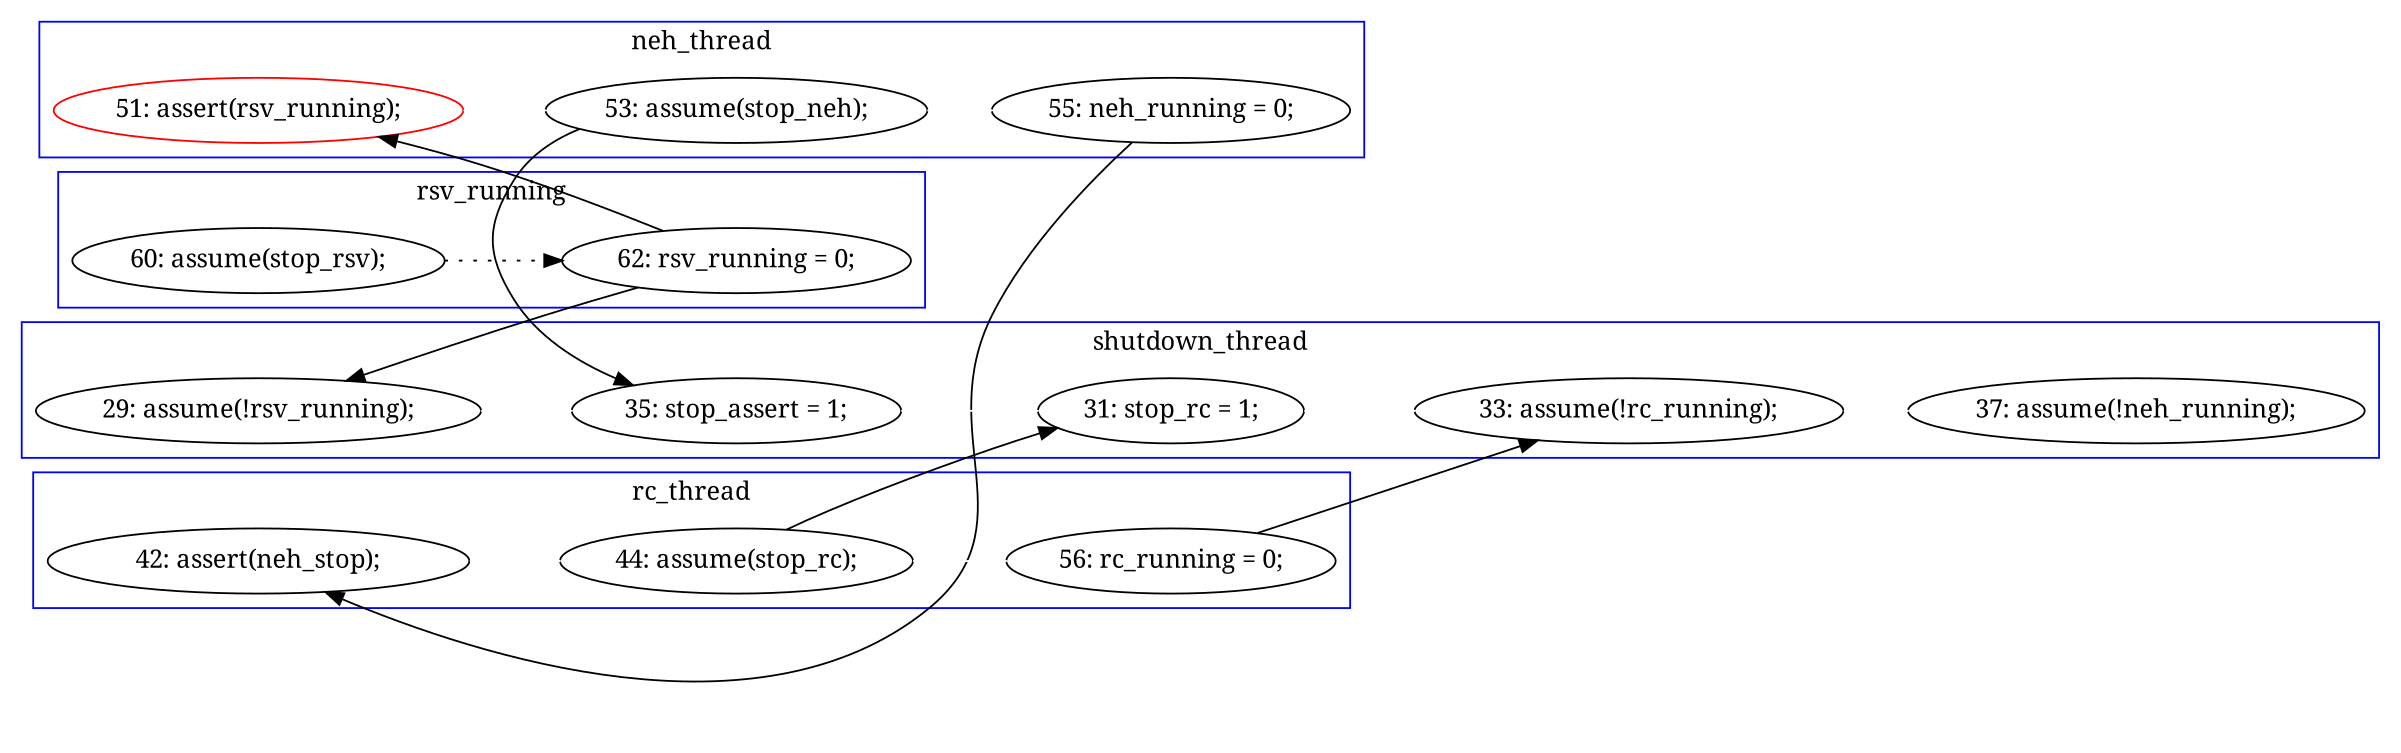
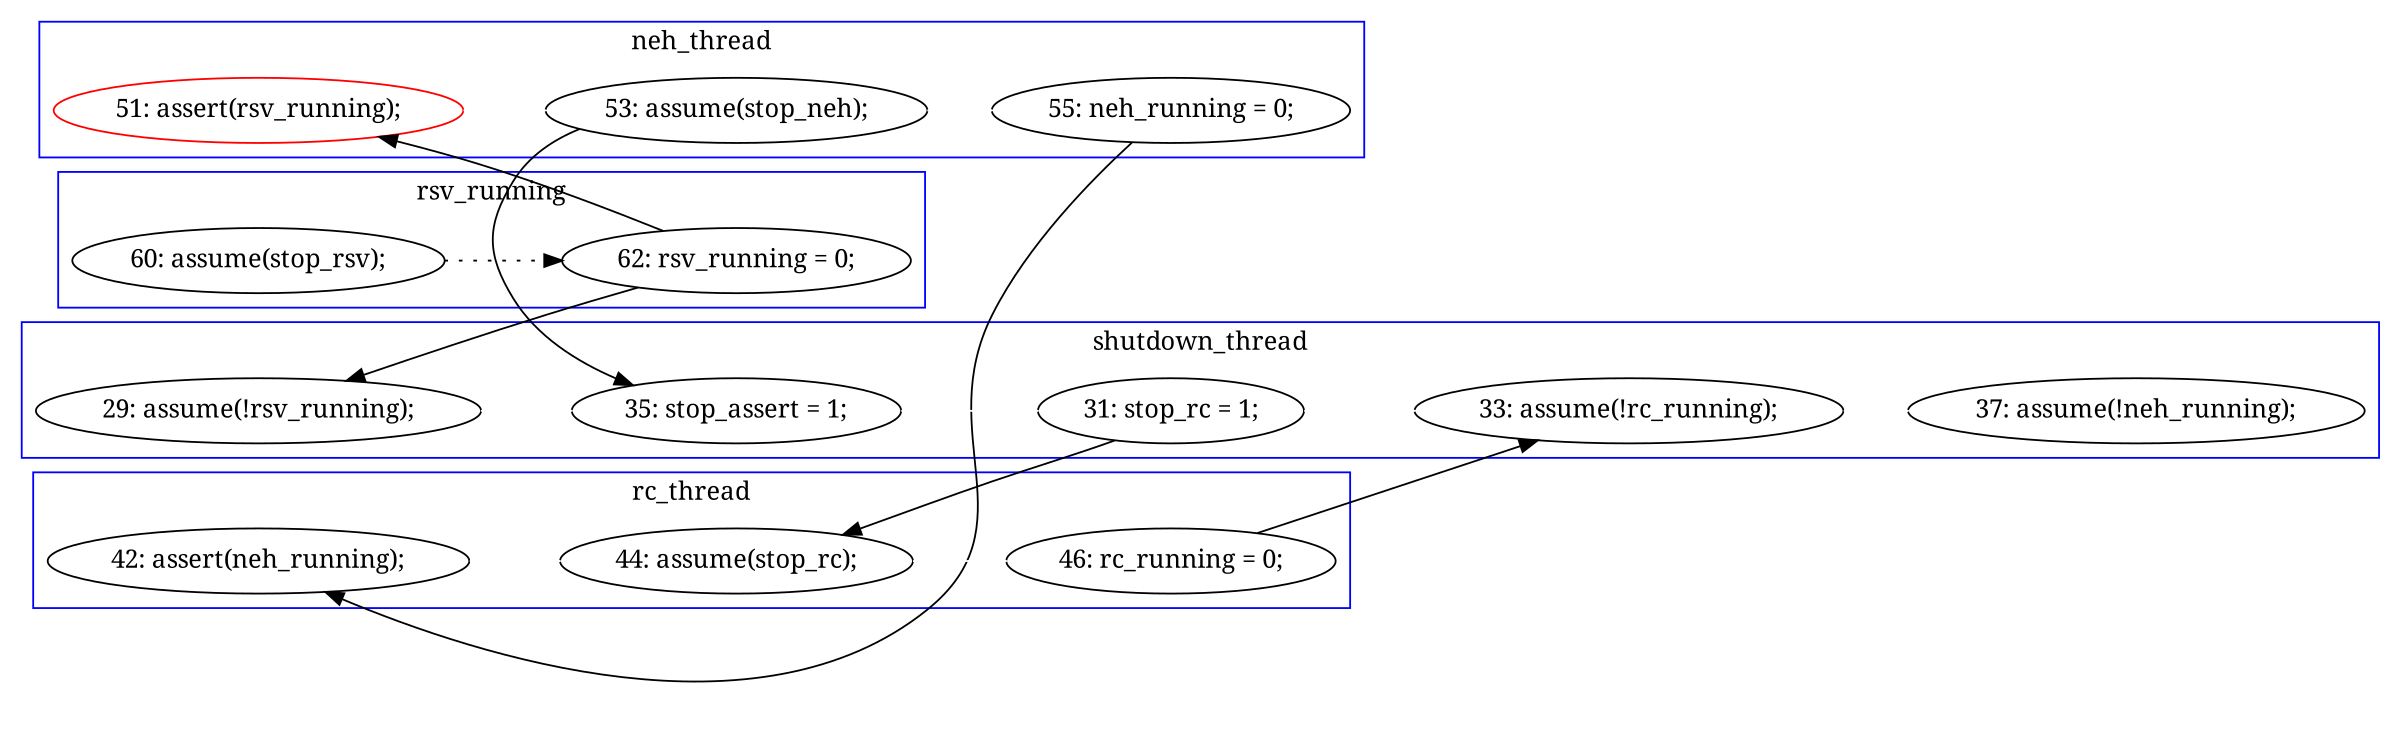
(893, 485) -> (962, 492)
(259, 561) -> (259, 561)
(1171, 561) -> (1171, 561)
